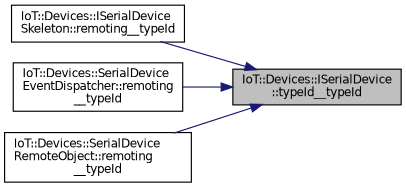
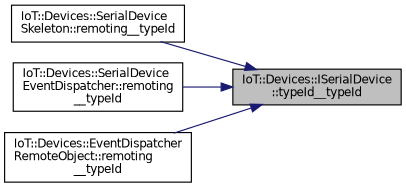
(98, 24) -> (98, 24)
(98, 157) -> (98, 157)
